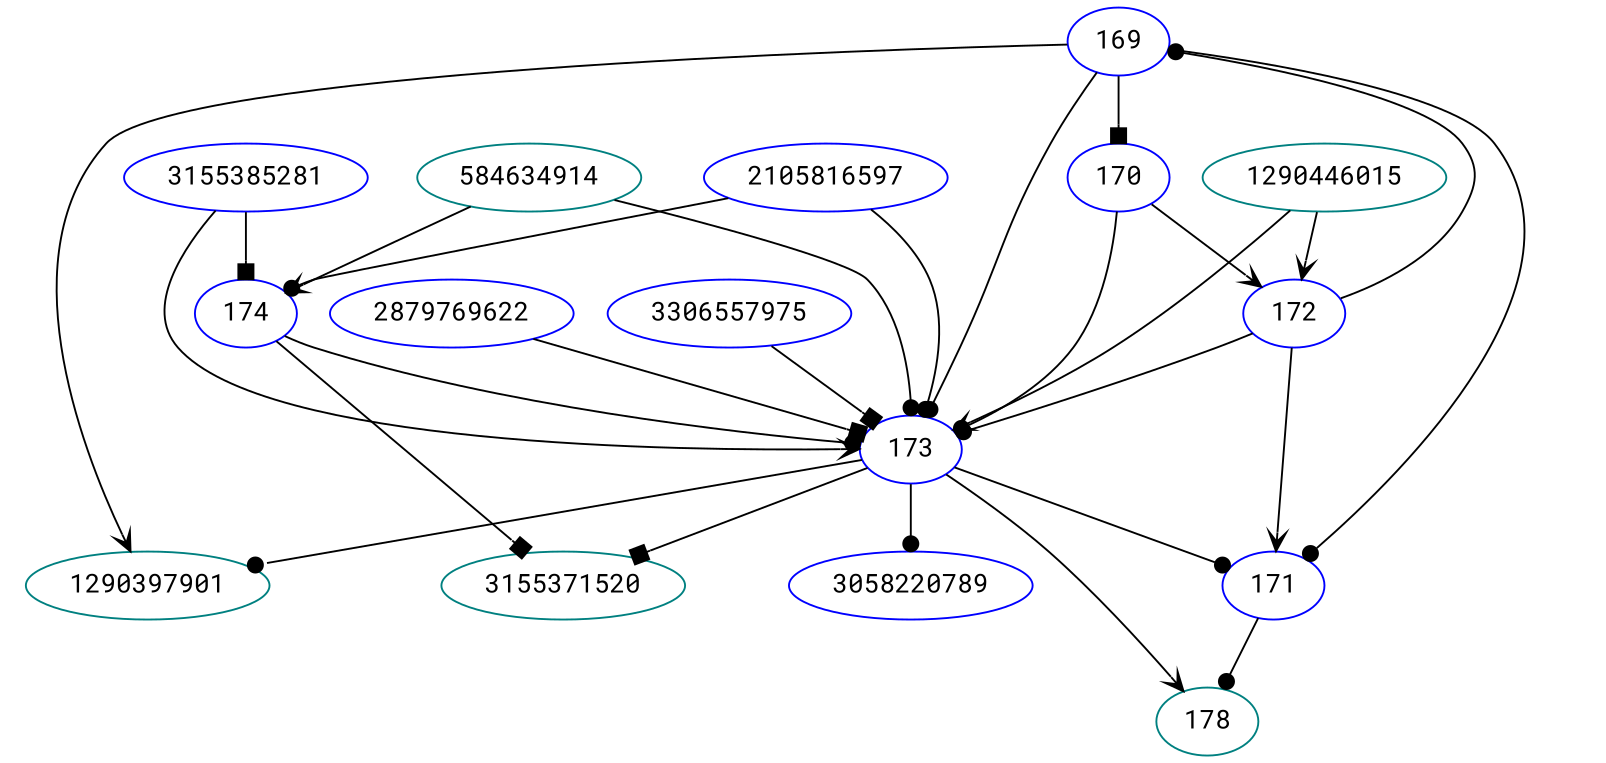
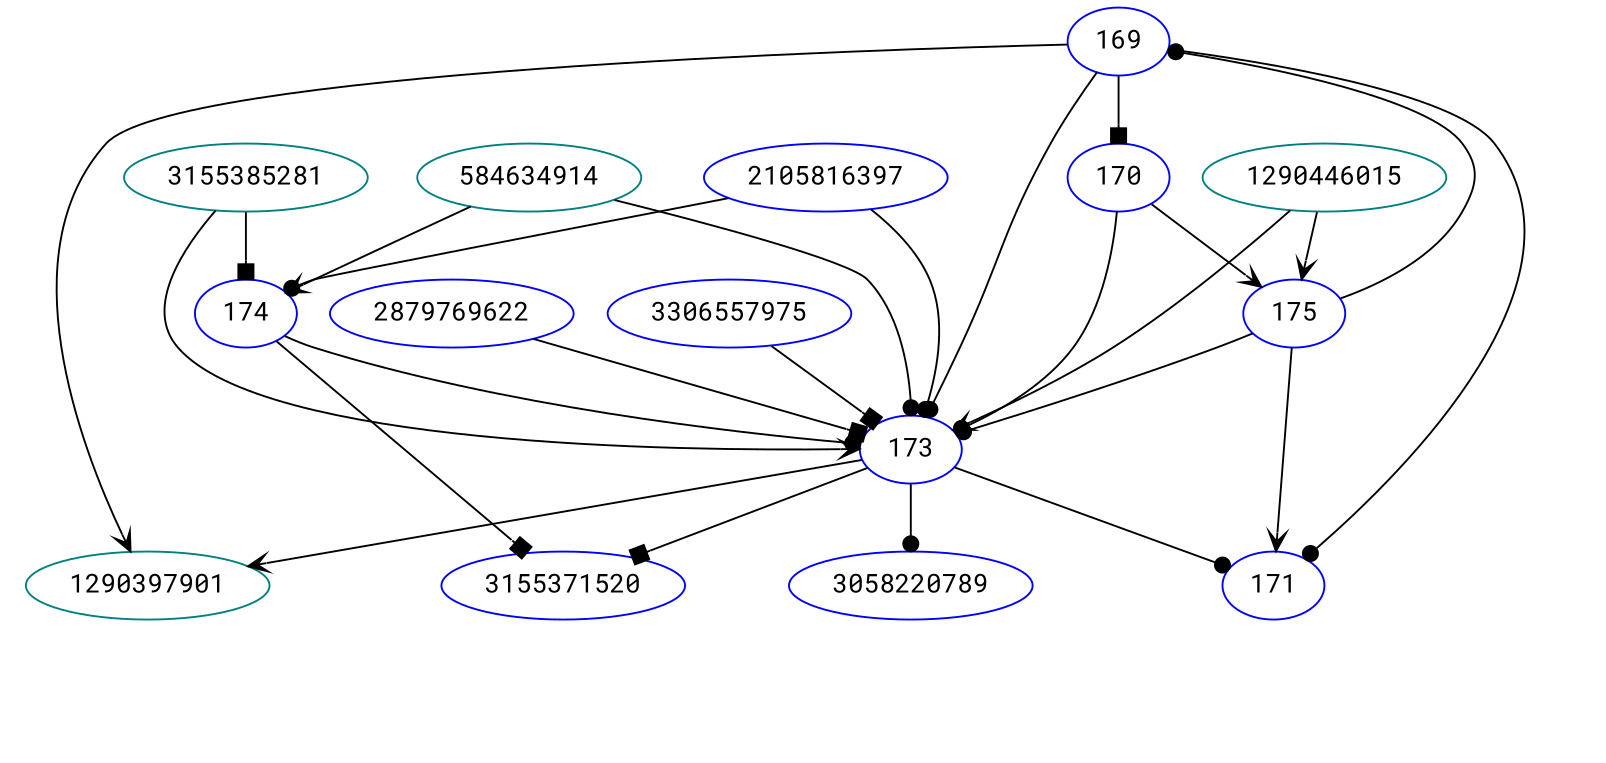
(246, 178) -> (246, 178)
(826, 178) -> (826, 178)
(1294, 314) -> (1294, 314)
(564, 511) -> (564, 511)
(563, 586) -> (563, 586)
(1207, 722) -> none
